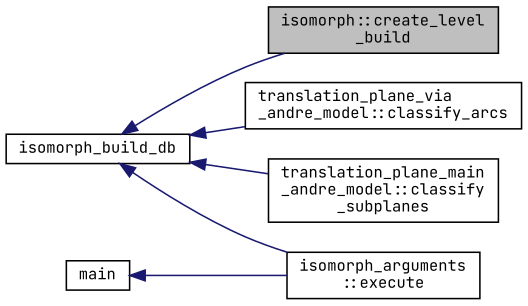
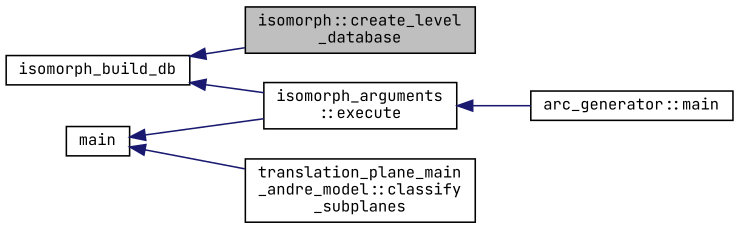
(383, 30) -> (360, 30)
(383, 106) -> none
none -> (632, 106)
(237, 169) -> (195, 159)
